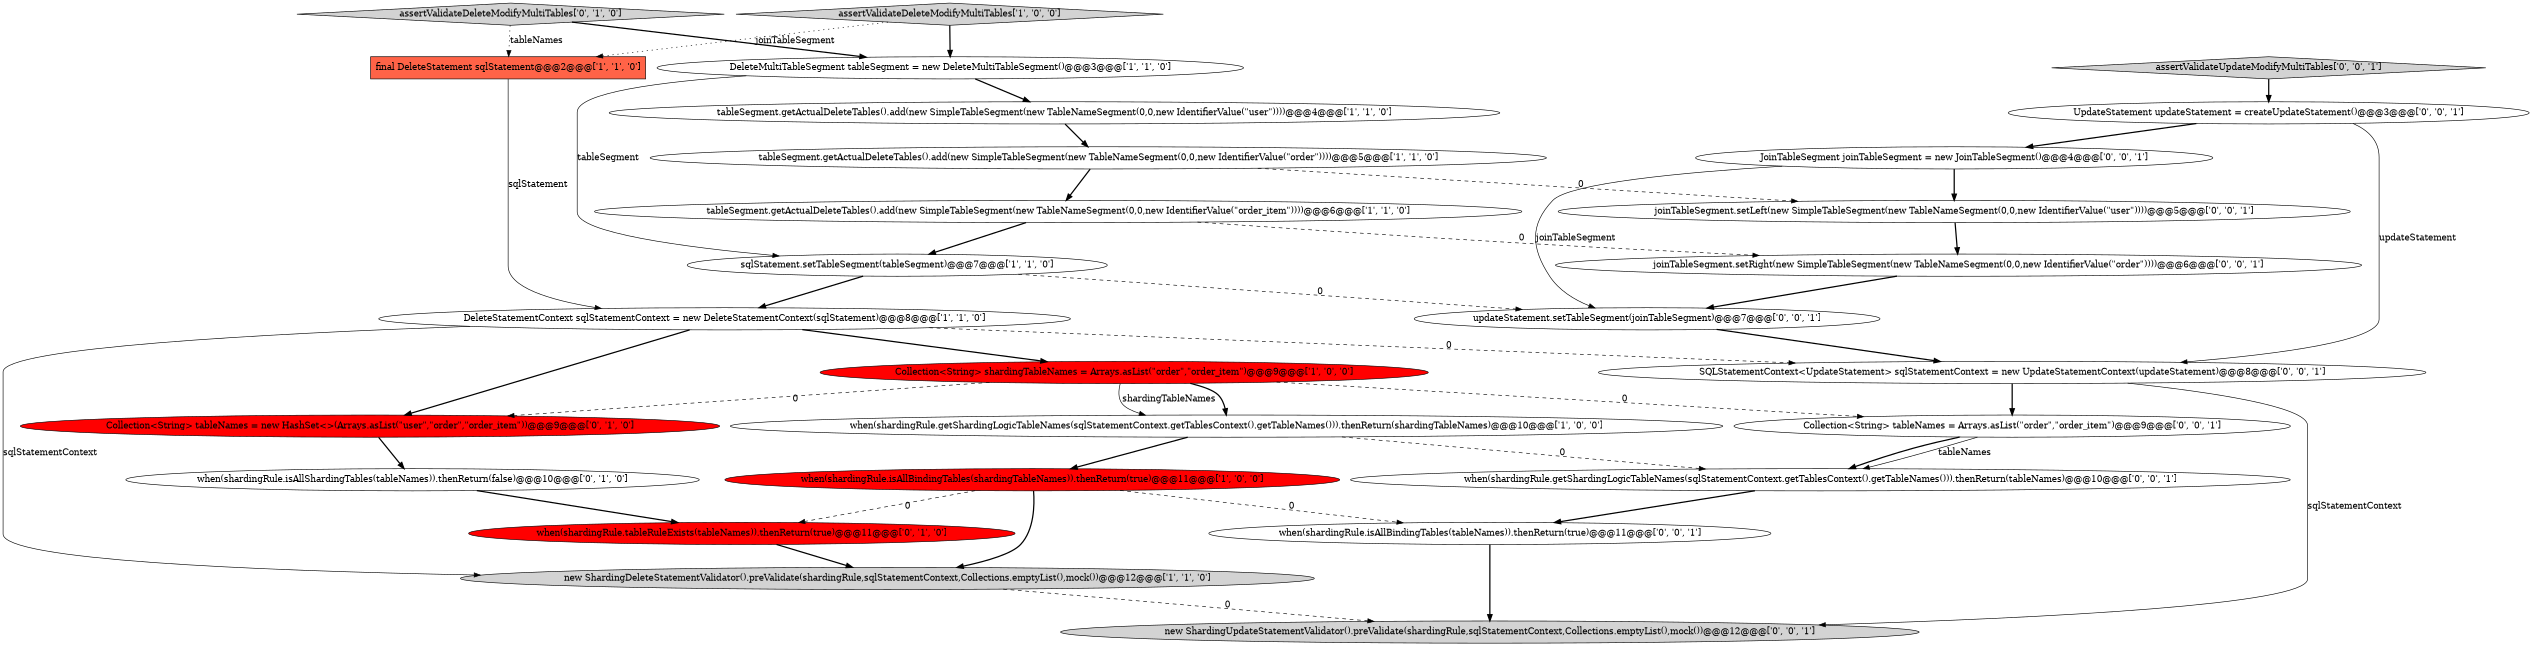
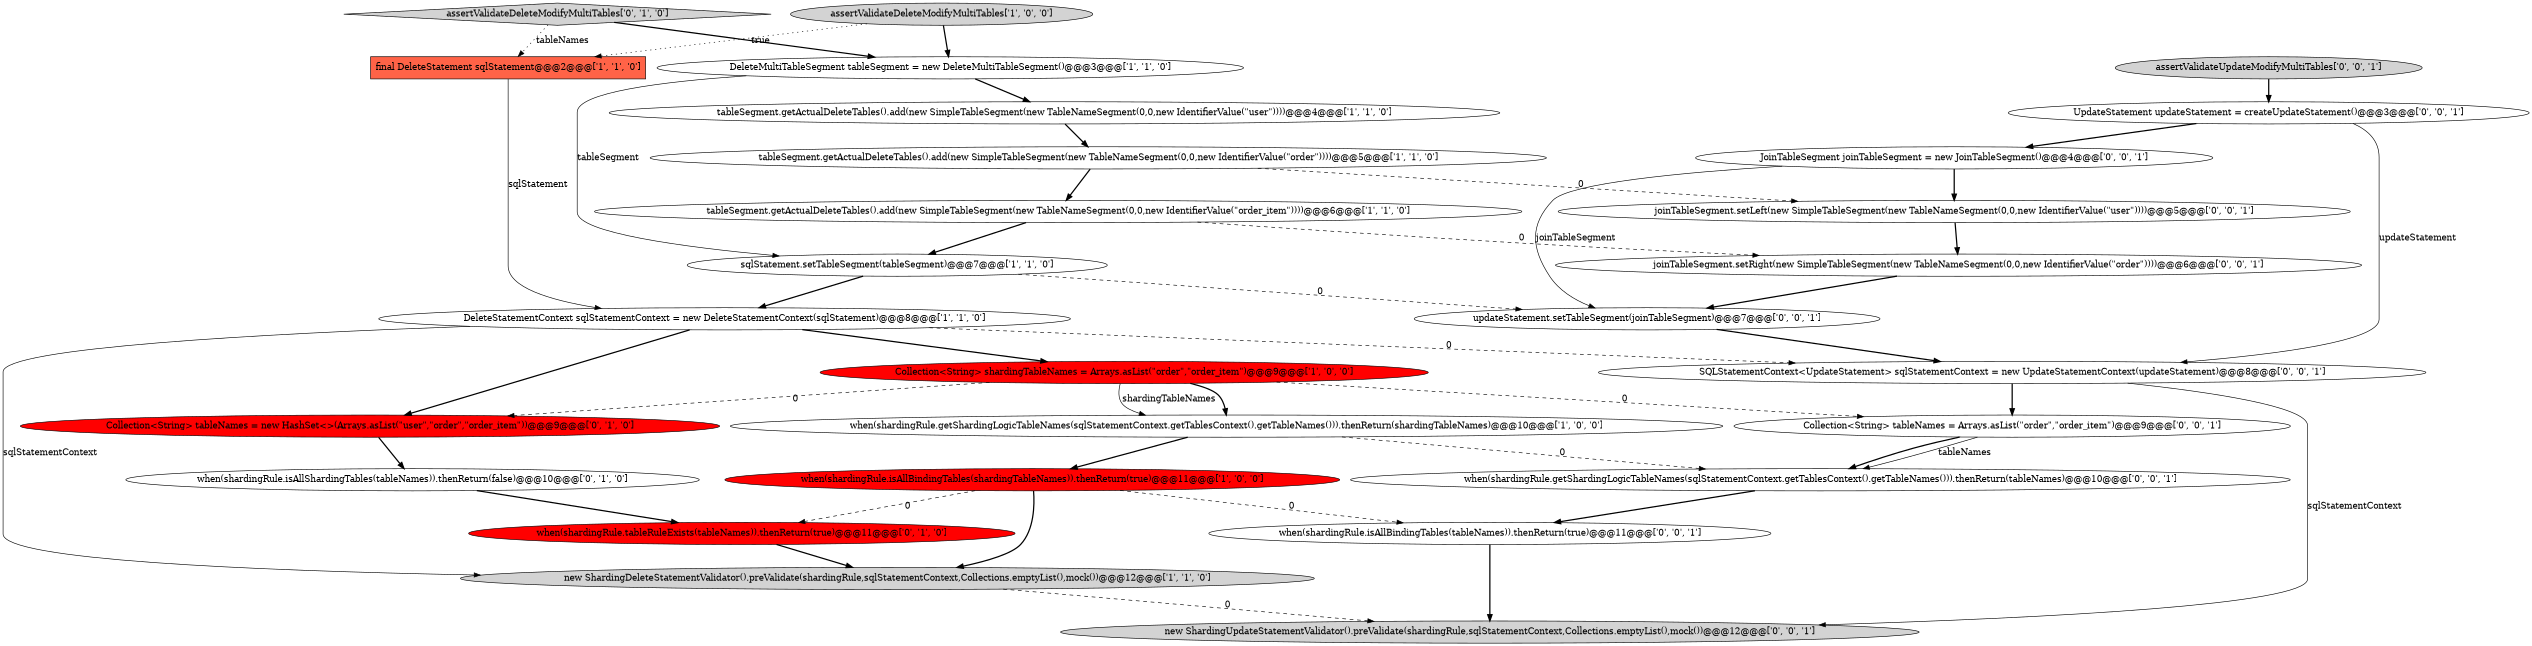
(950, 14) -> (942, 14)
(795, 41) -> (761, 41)
(2269, 68) -> (2269, 68)
